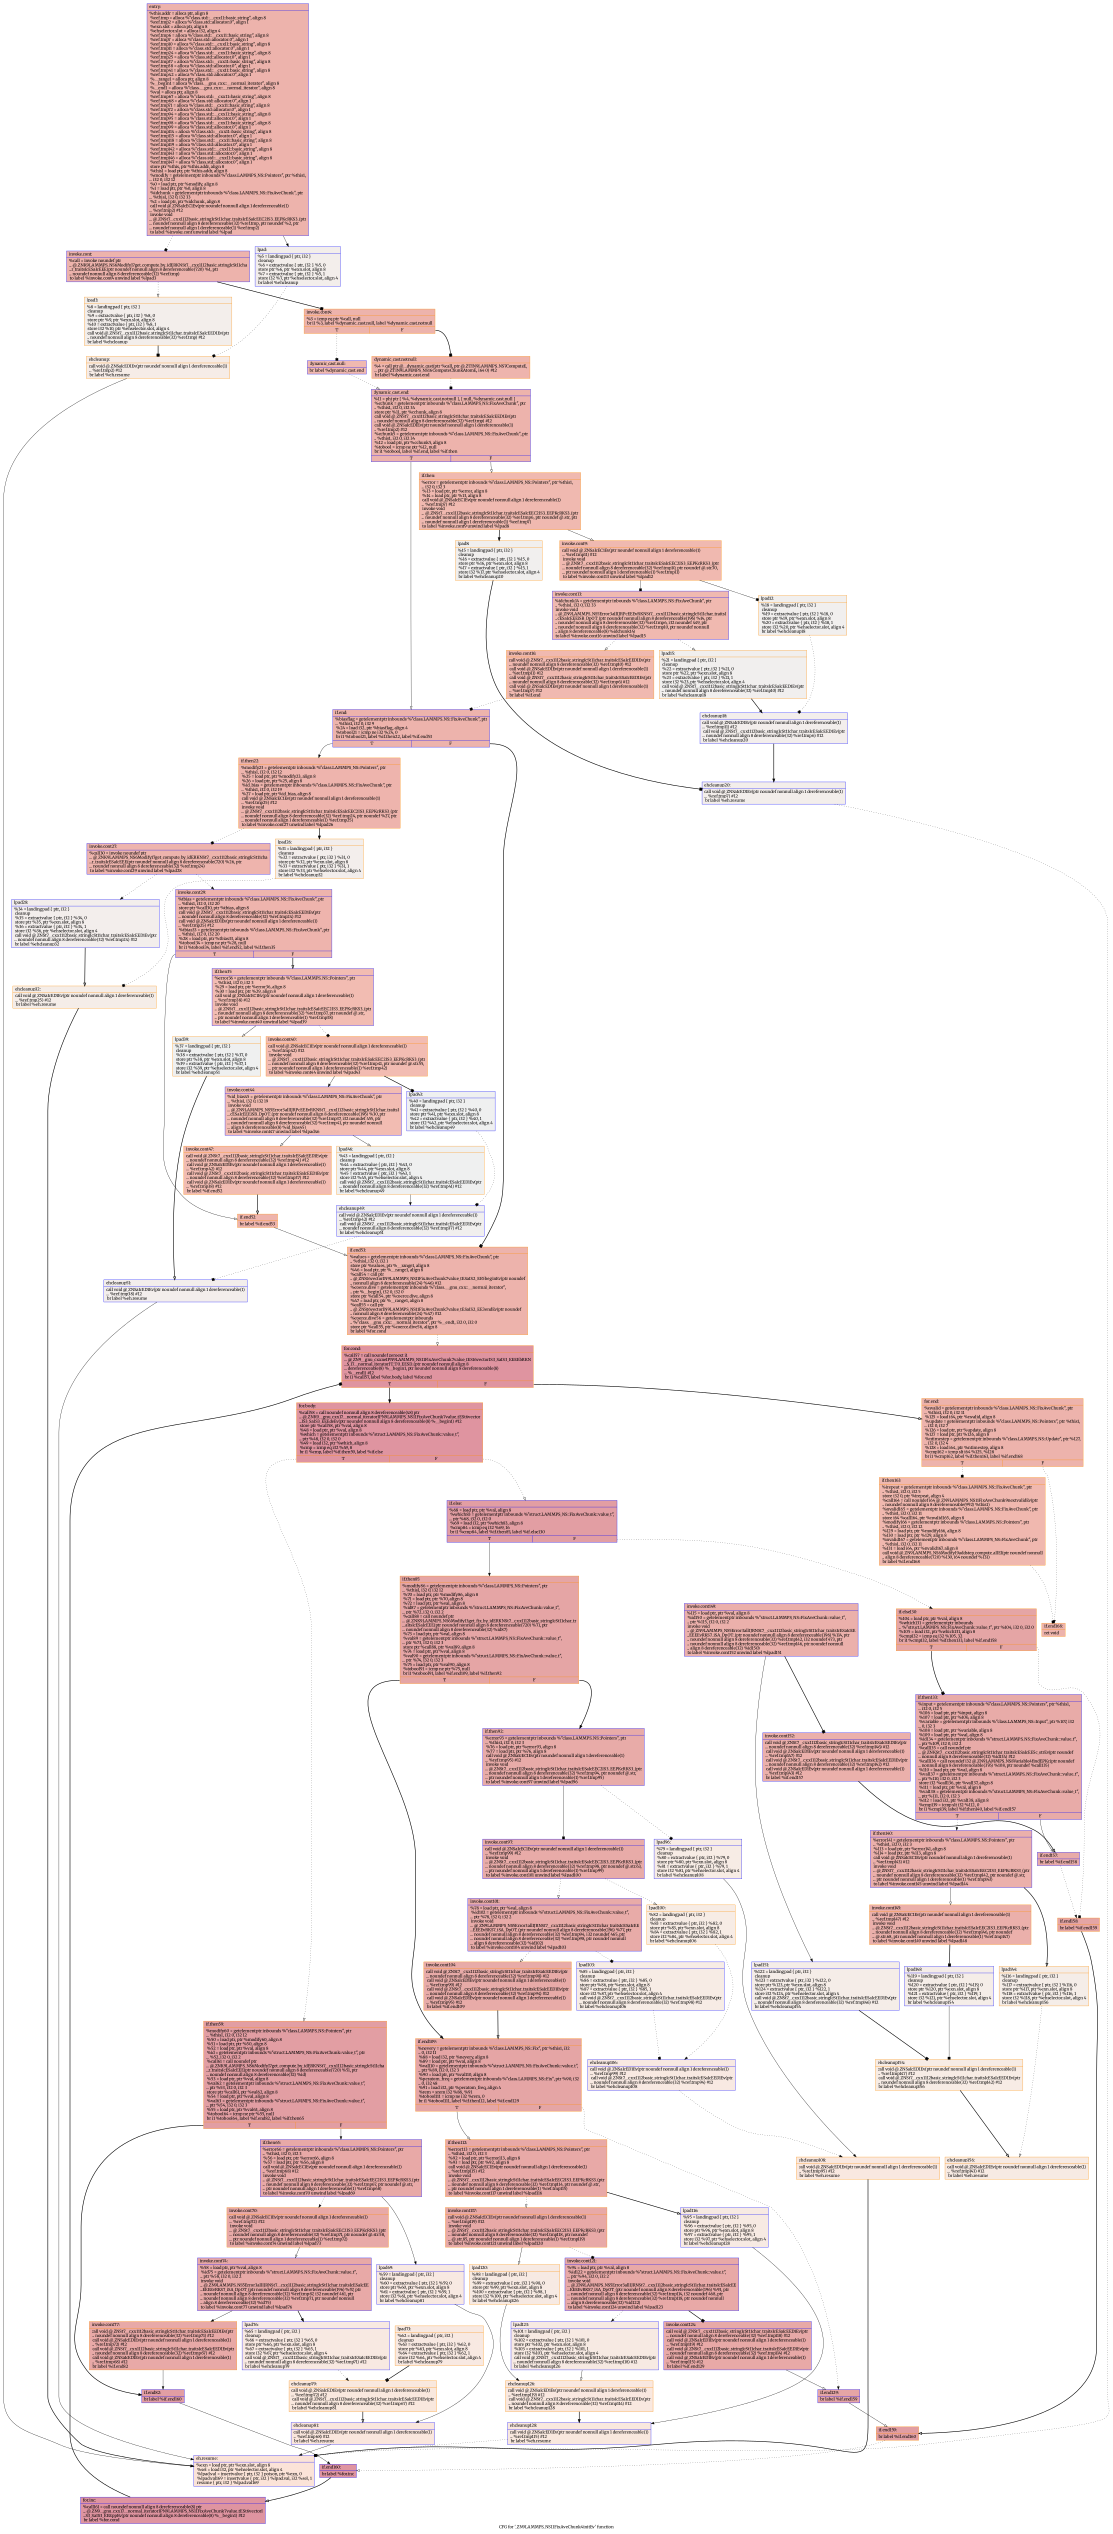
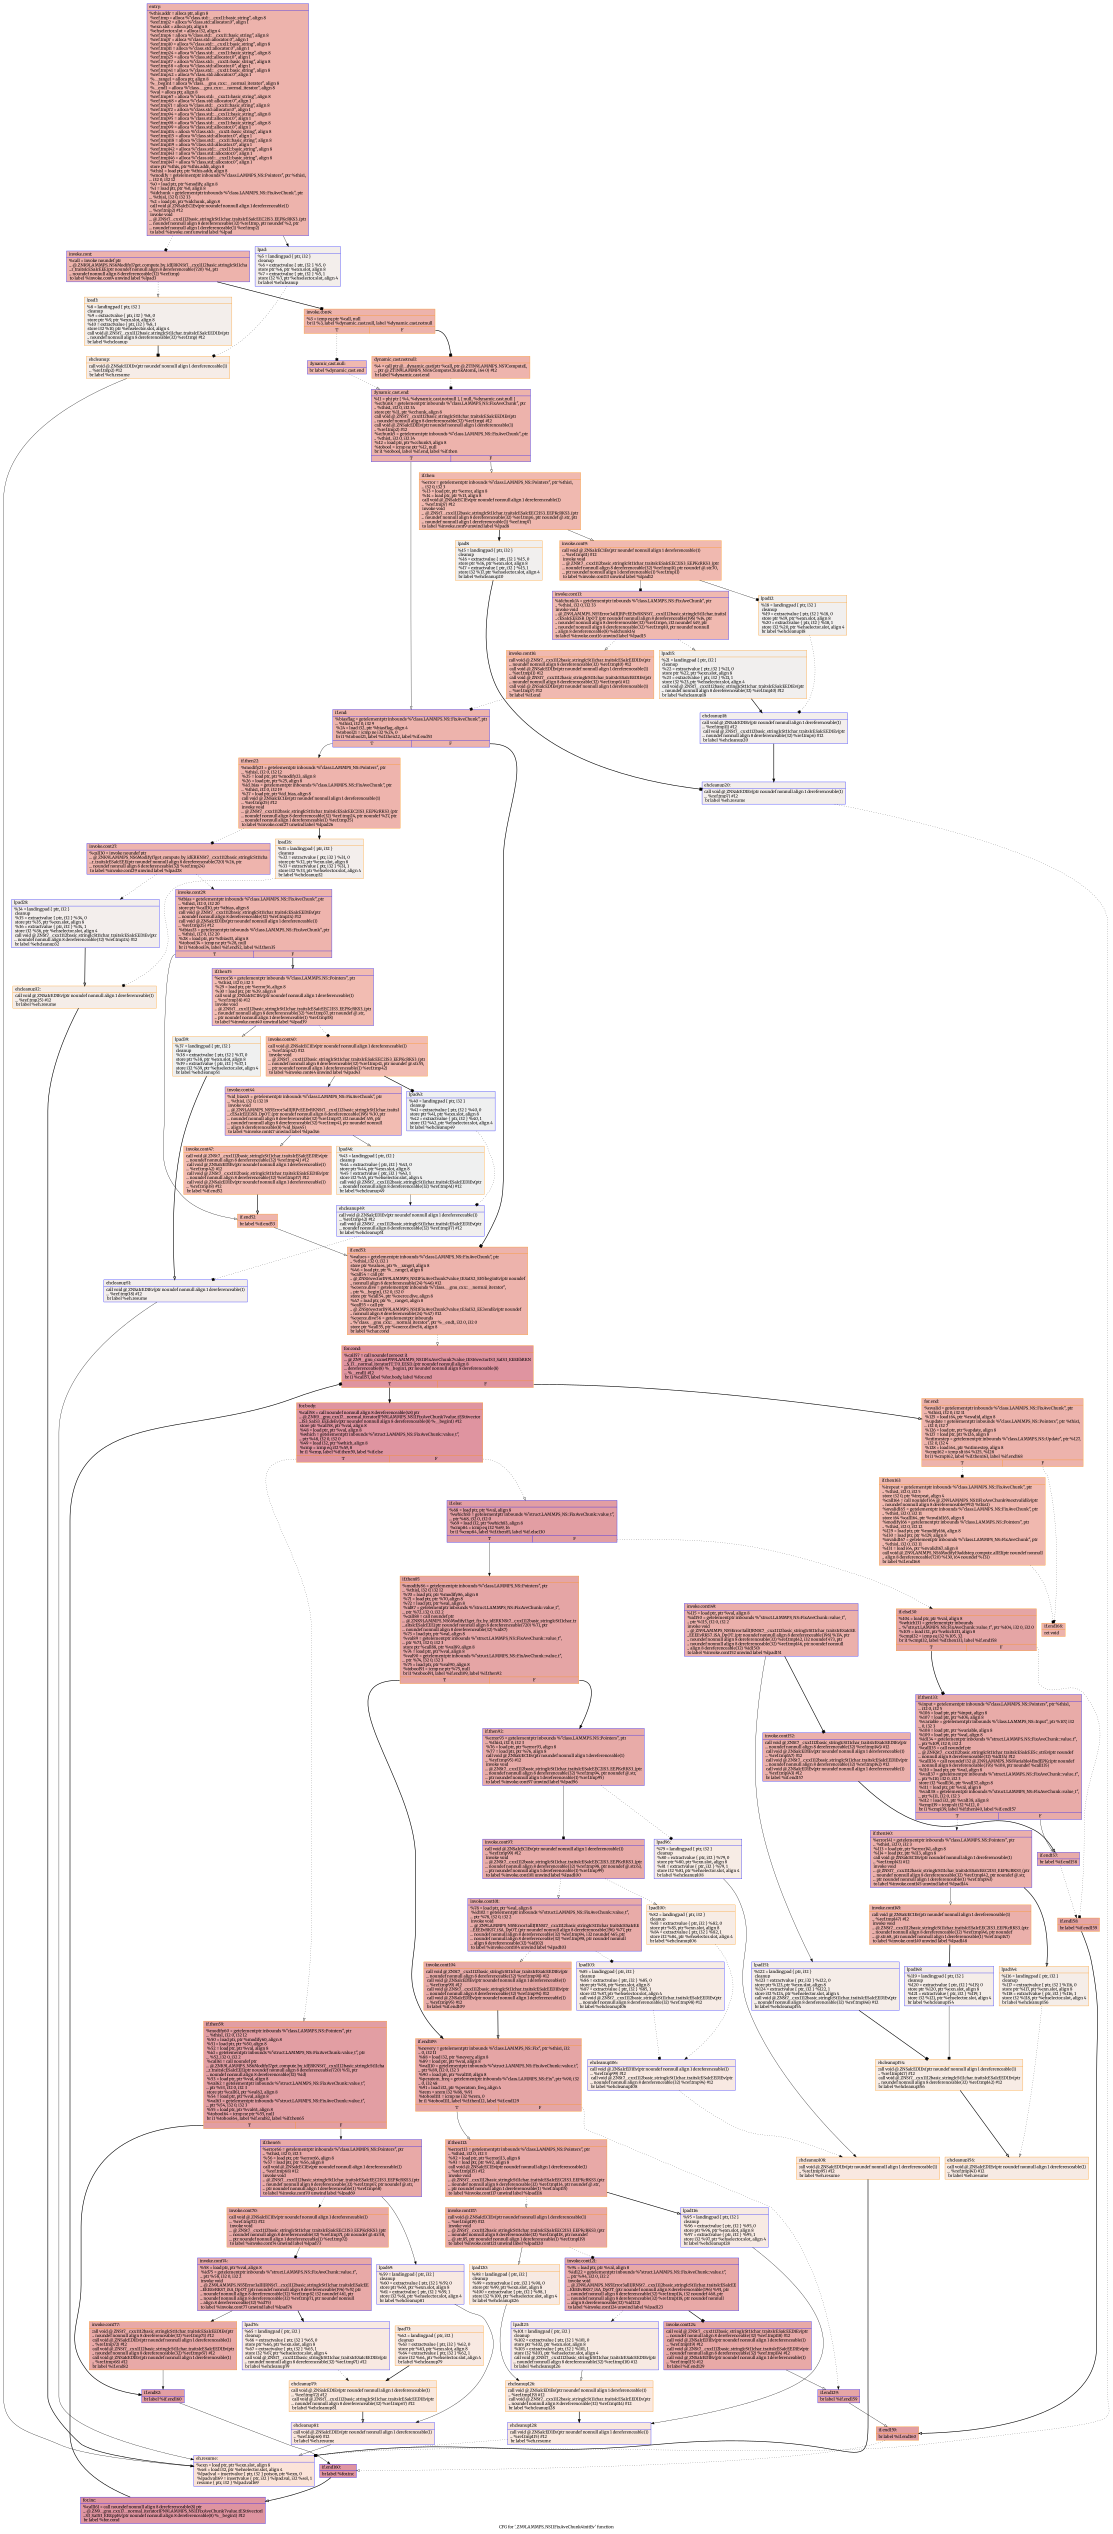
(368, 1331) -> (369, 1331)
(298, 2251) -> (298, 2251)
(399, 2372) -> (399, 2372)
(316, 2450) -> (316, 2450)
